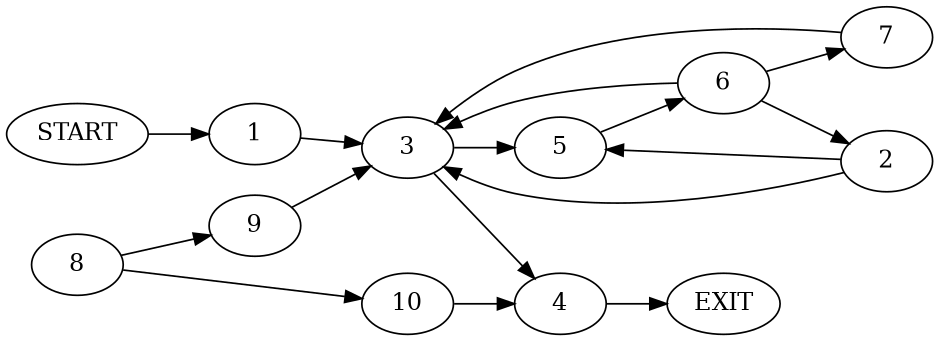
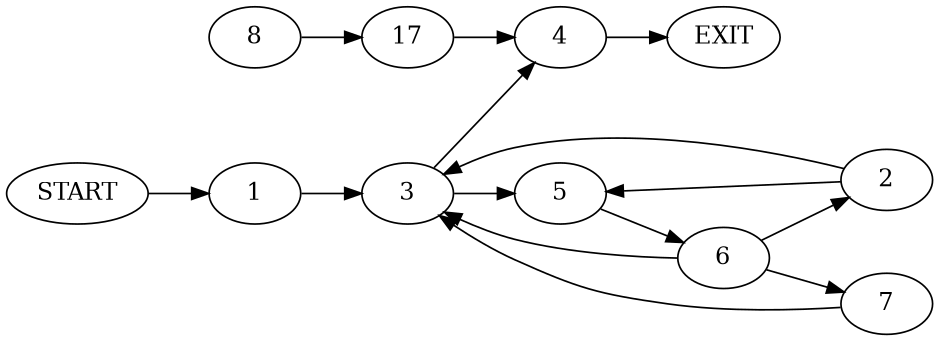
(255, 226) -> none
(408, 304) -> (408, 37)
